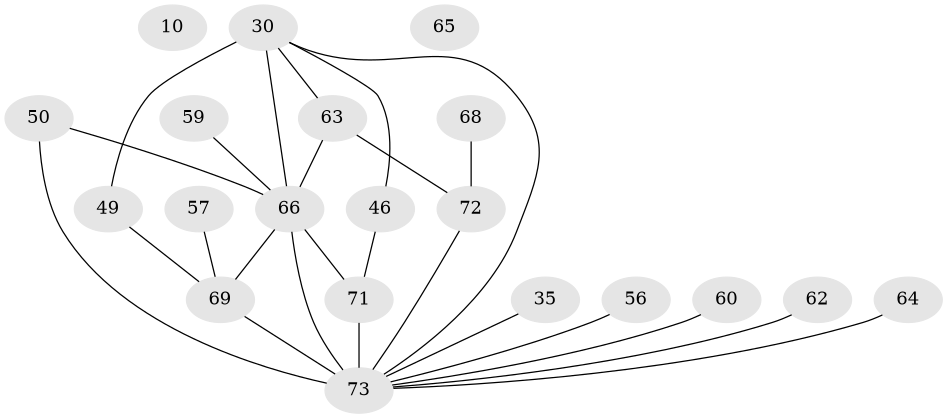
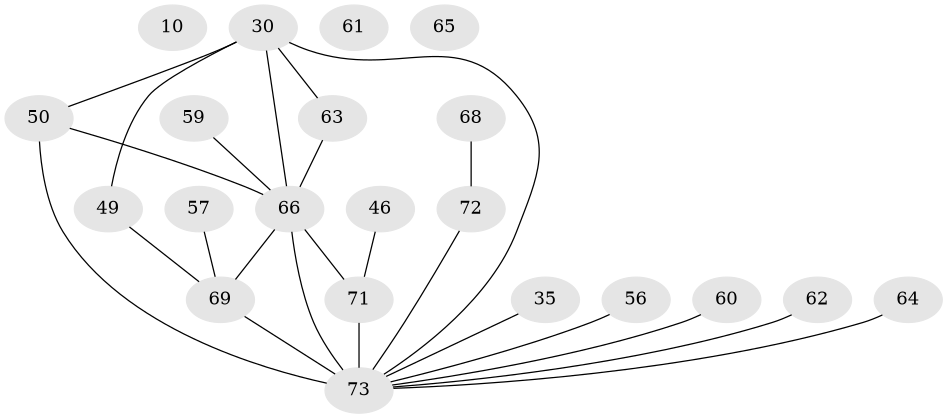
none -> (354, 28)
(374, 92) -> (153, 75)
(402, 164) -> none
